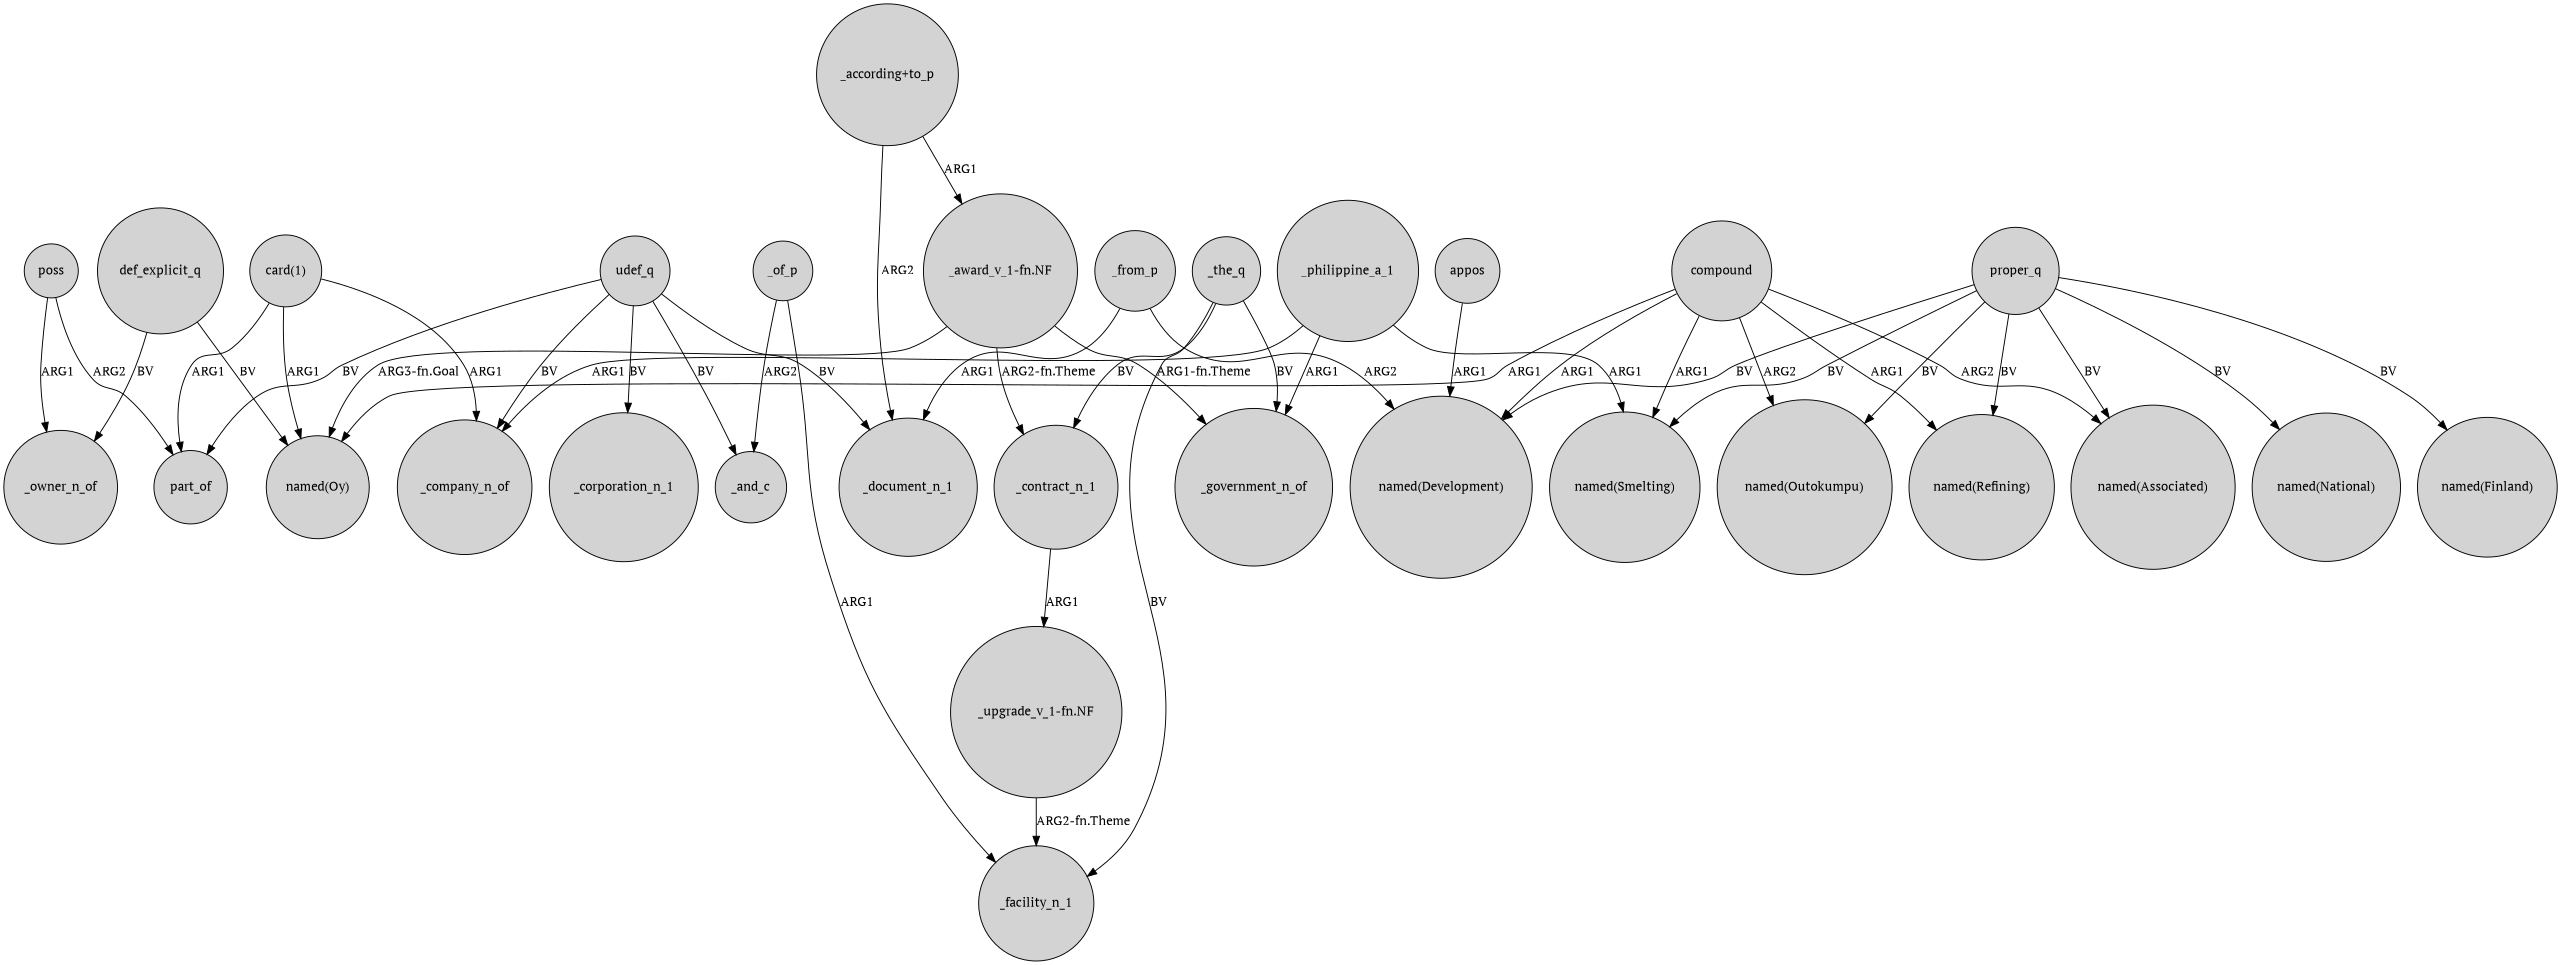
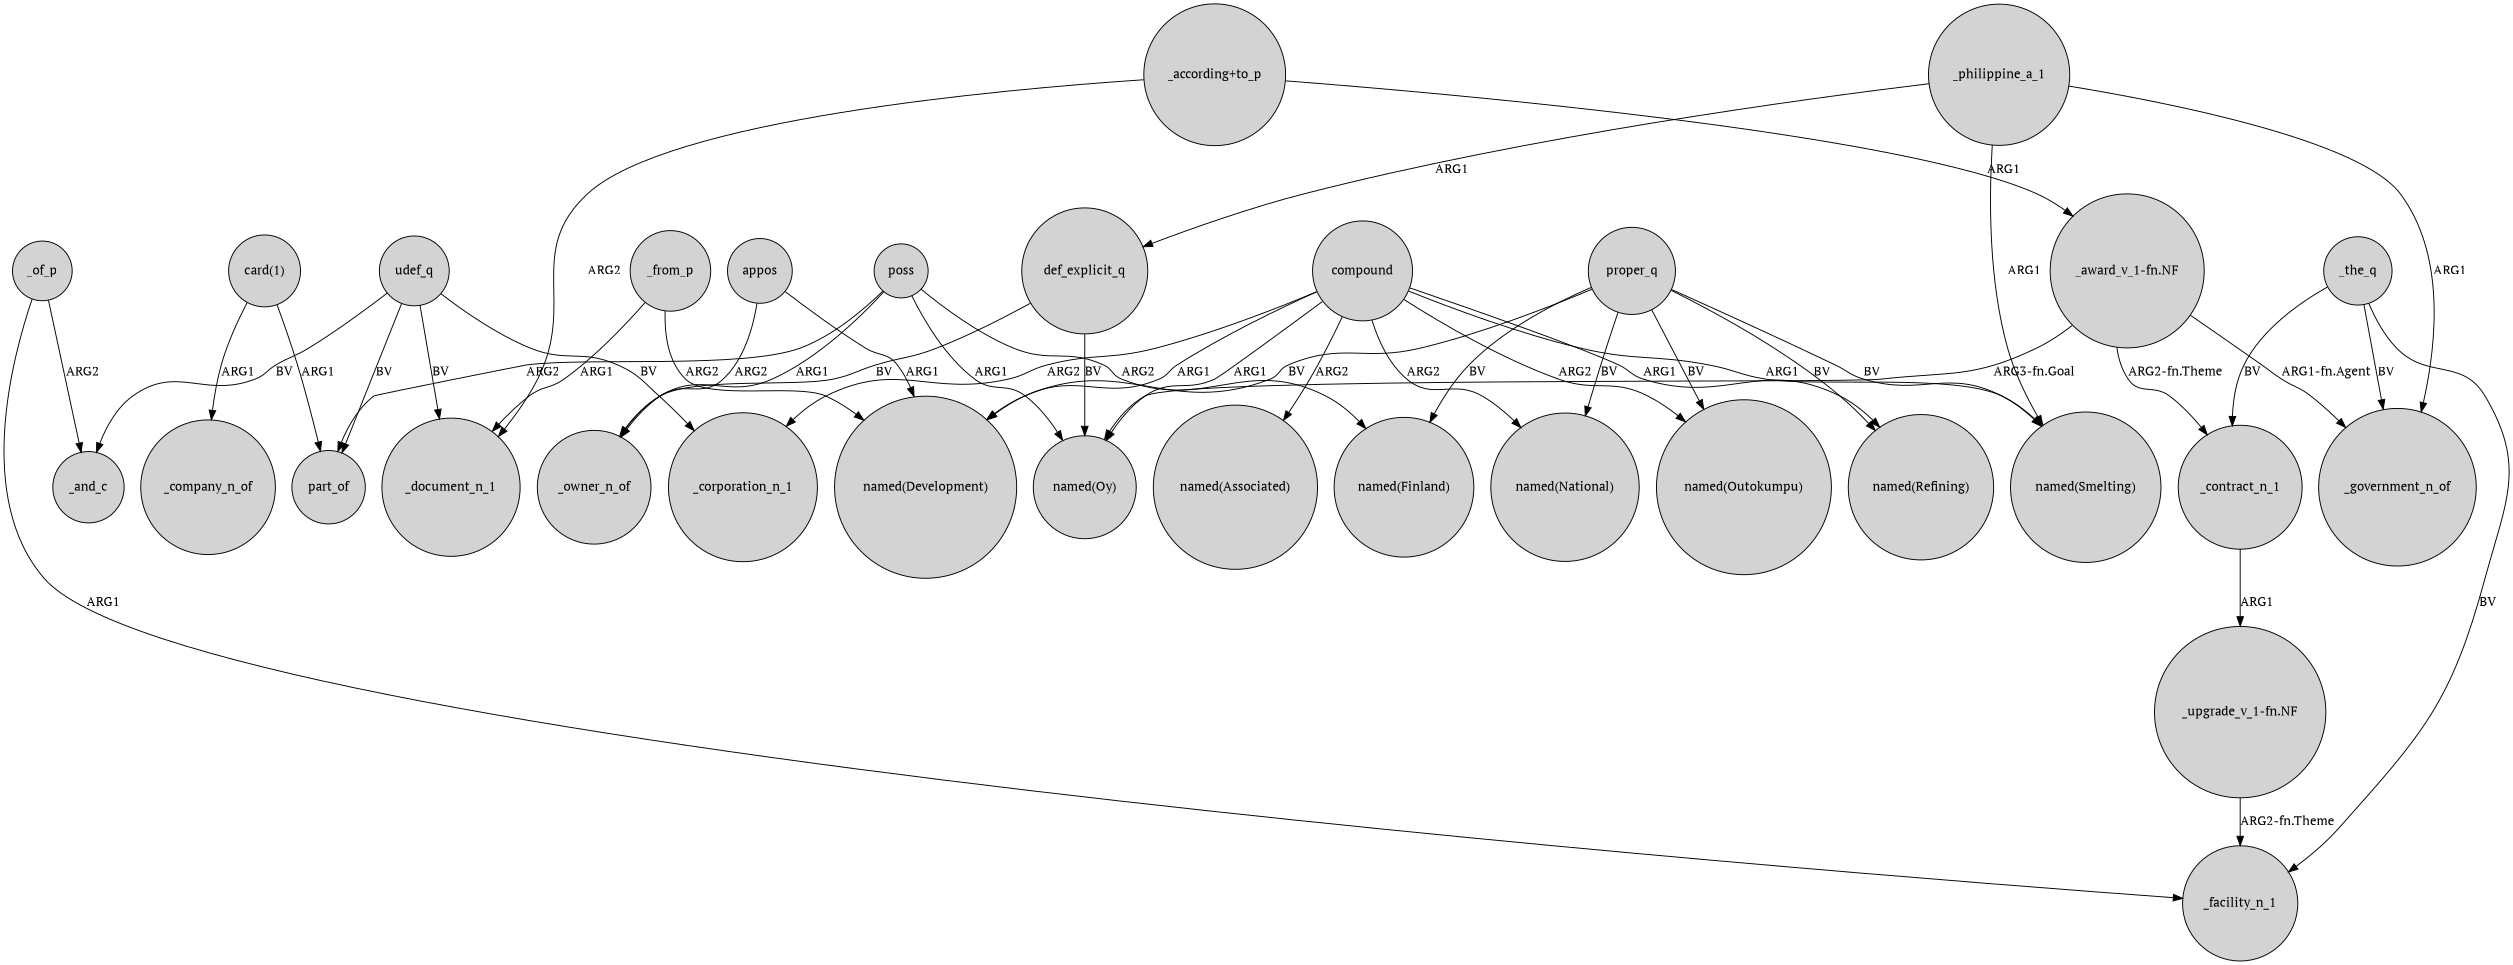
(545, 359) -> none
(899, 359) -> (1536, 143)
(2071, 359) -> none
none -> (1054, 363)
(285, 369) -> (970, 375)
none -> (1113, 372)
(1204, 372) -> (2326, 372)
none -> (727, 375)
none -> (1429, 389)
